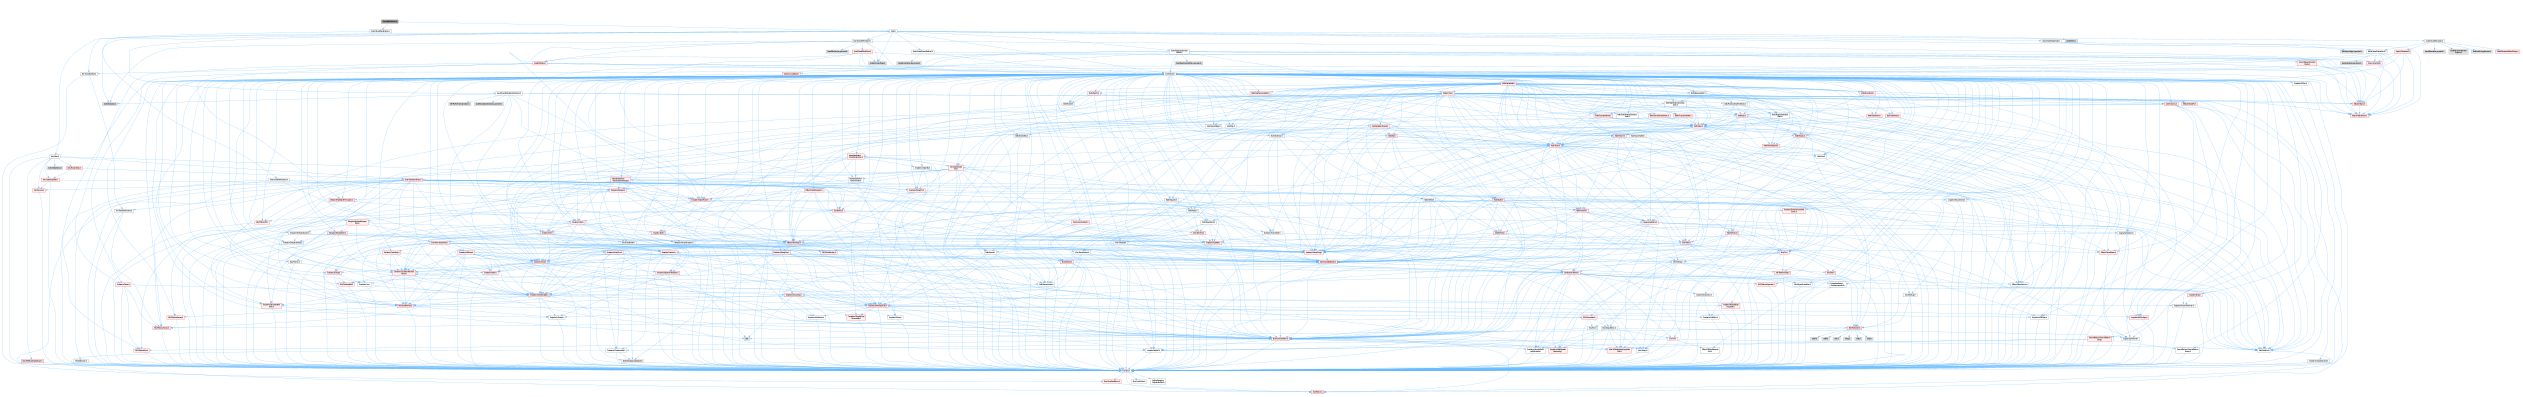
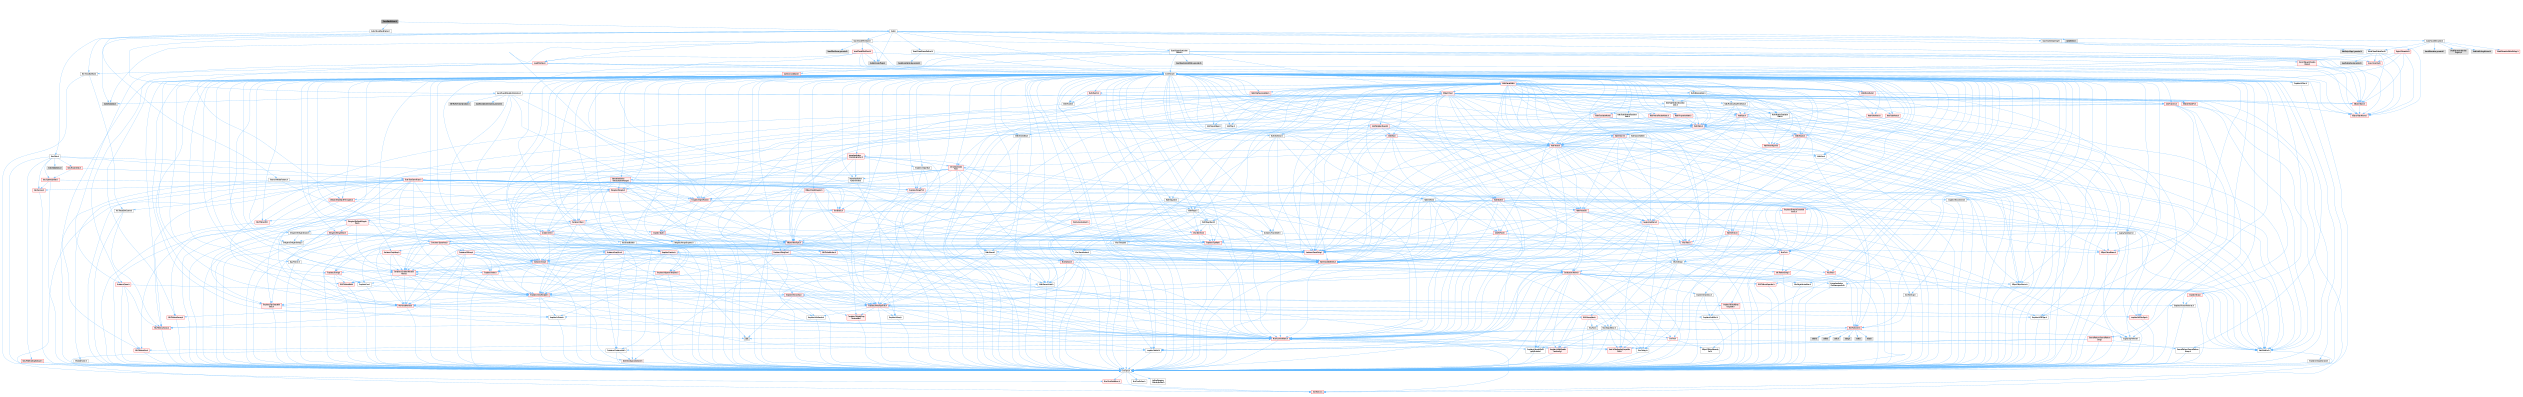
(835, 299) -> (887, 312)
